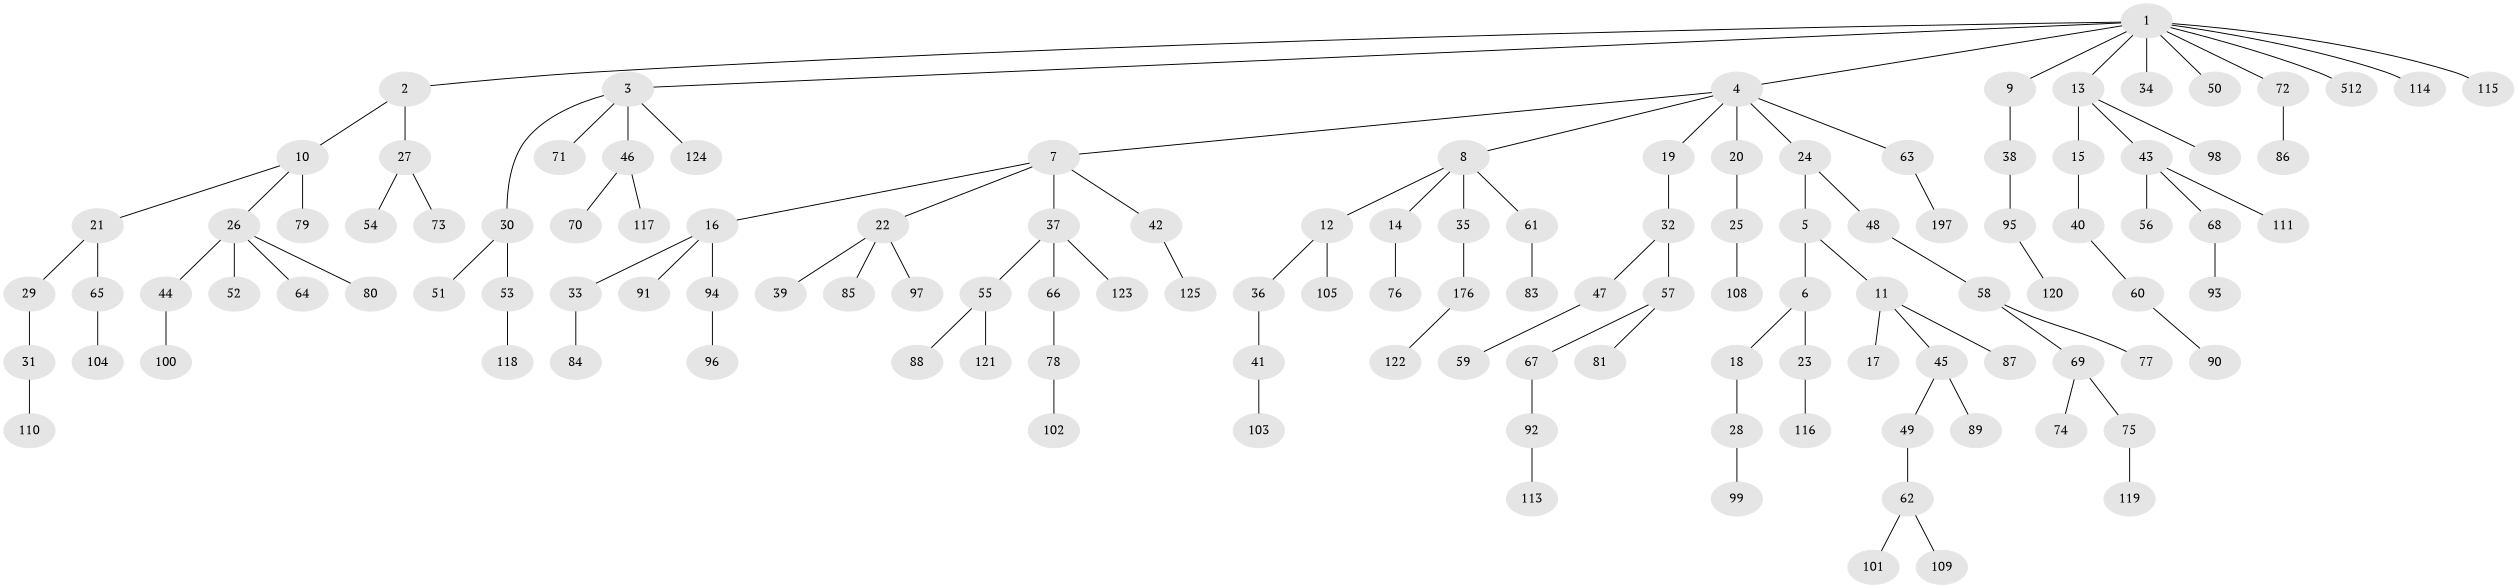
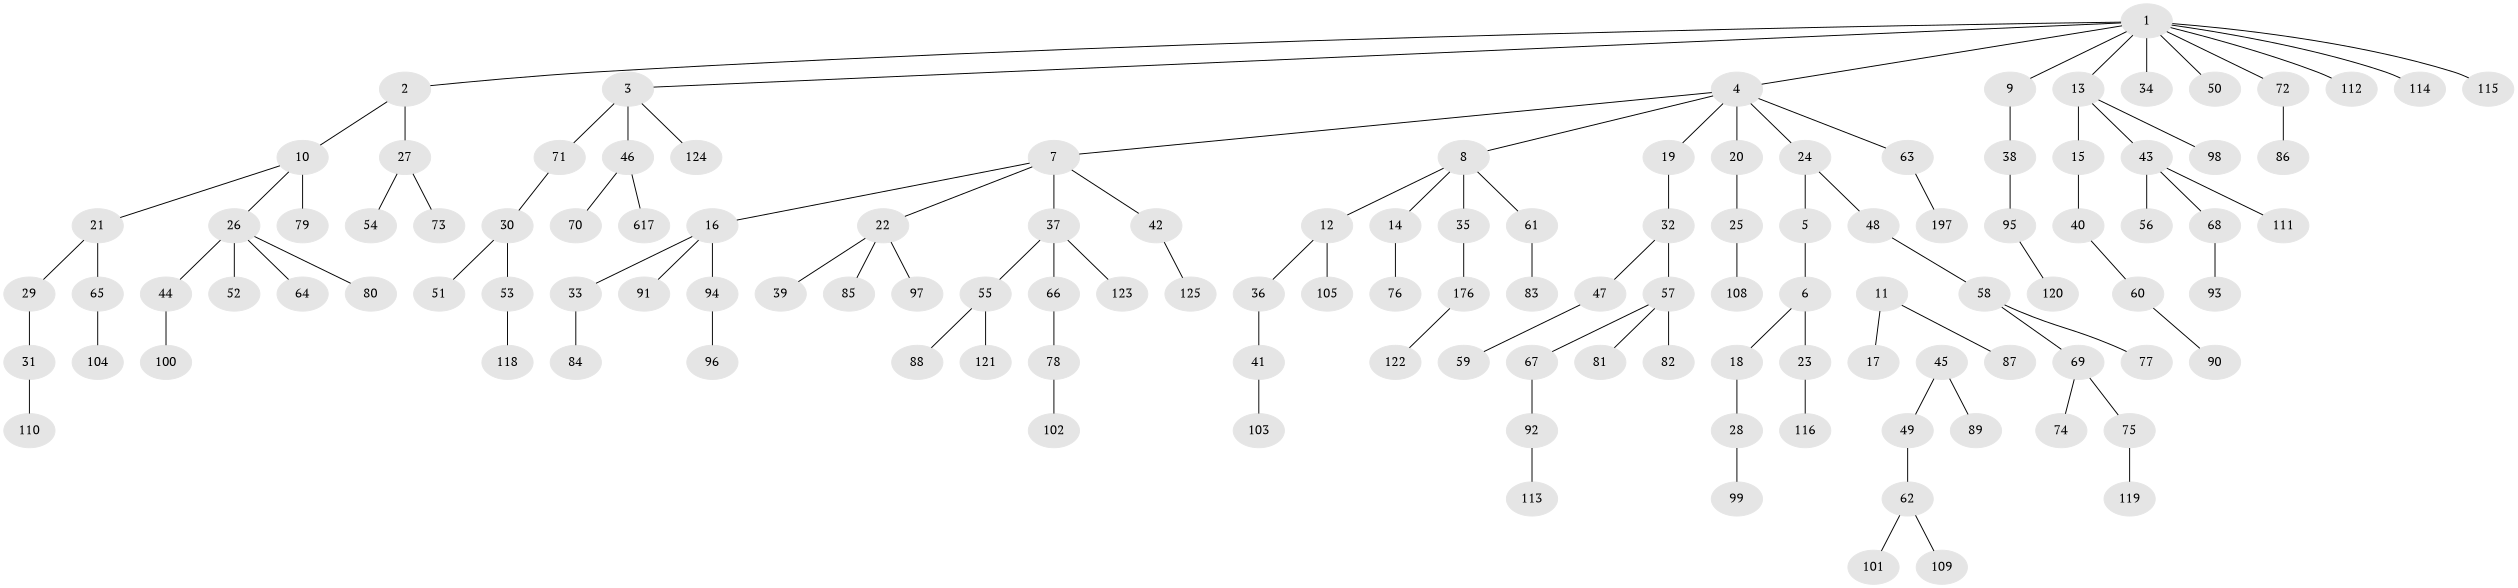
(2352, 89) -> (2352, 89)
(532, 133) -> (534, 192)
(644, 226) -> (644, 226)
(1844, 260) -> none
(1912, 328) -> none
none -> (1669, 362)
